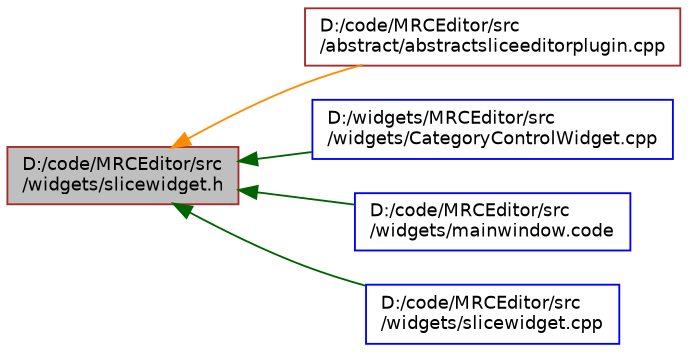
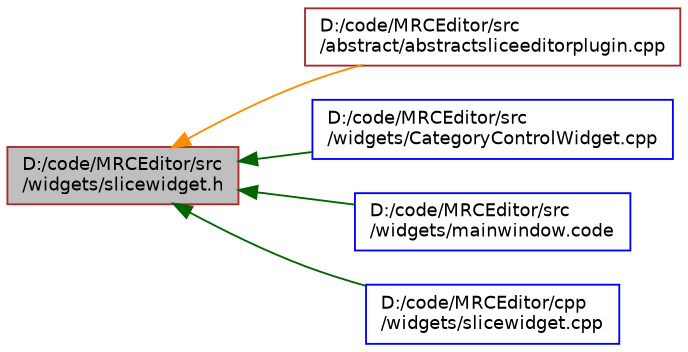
(493, 129) -> (493, 129)
(493, 314) -> (493, 314)
